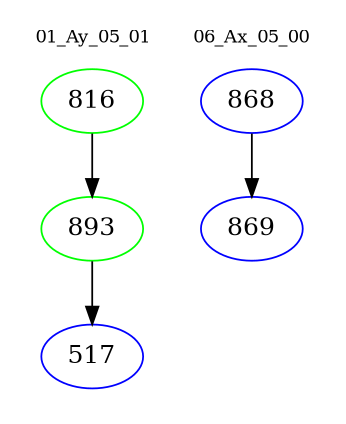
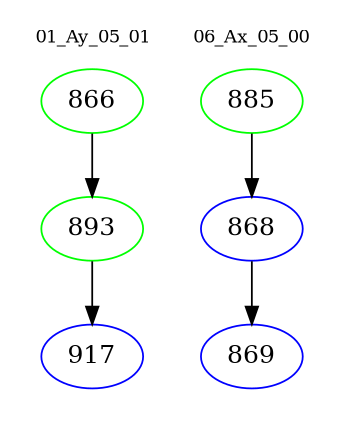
(92, 101) -> (92, 101)
none -> (252, 101)
(92, 356) -> (92, 356)
